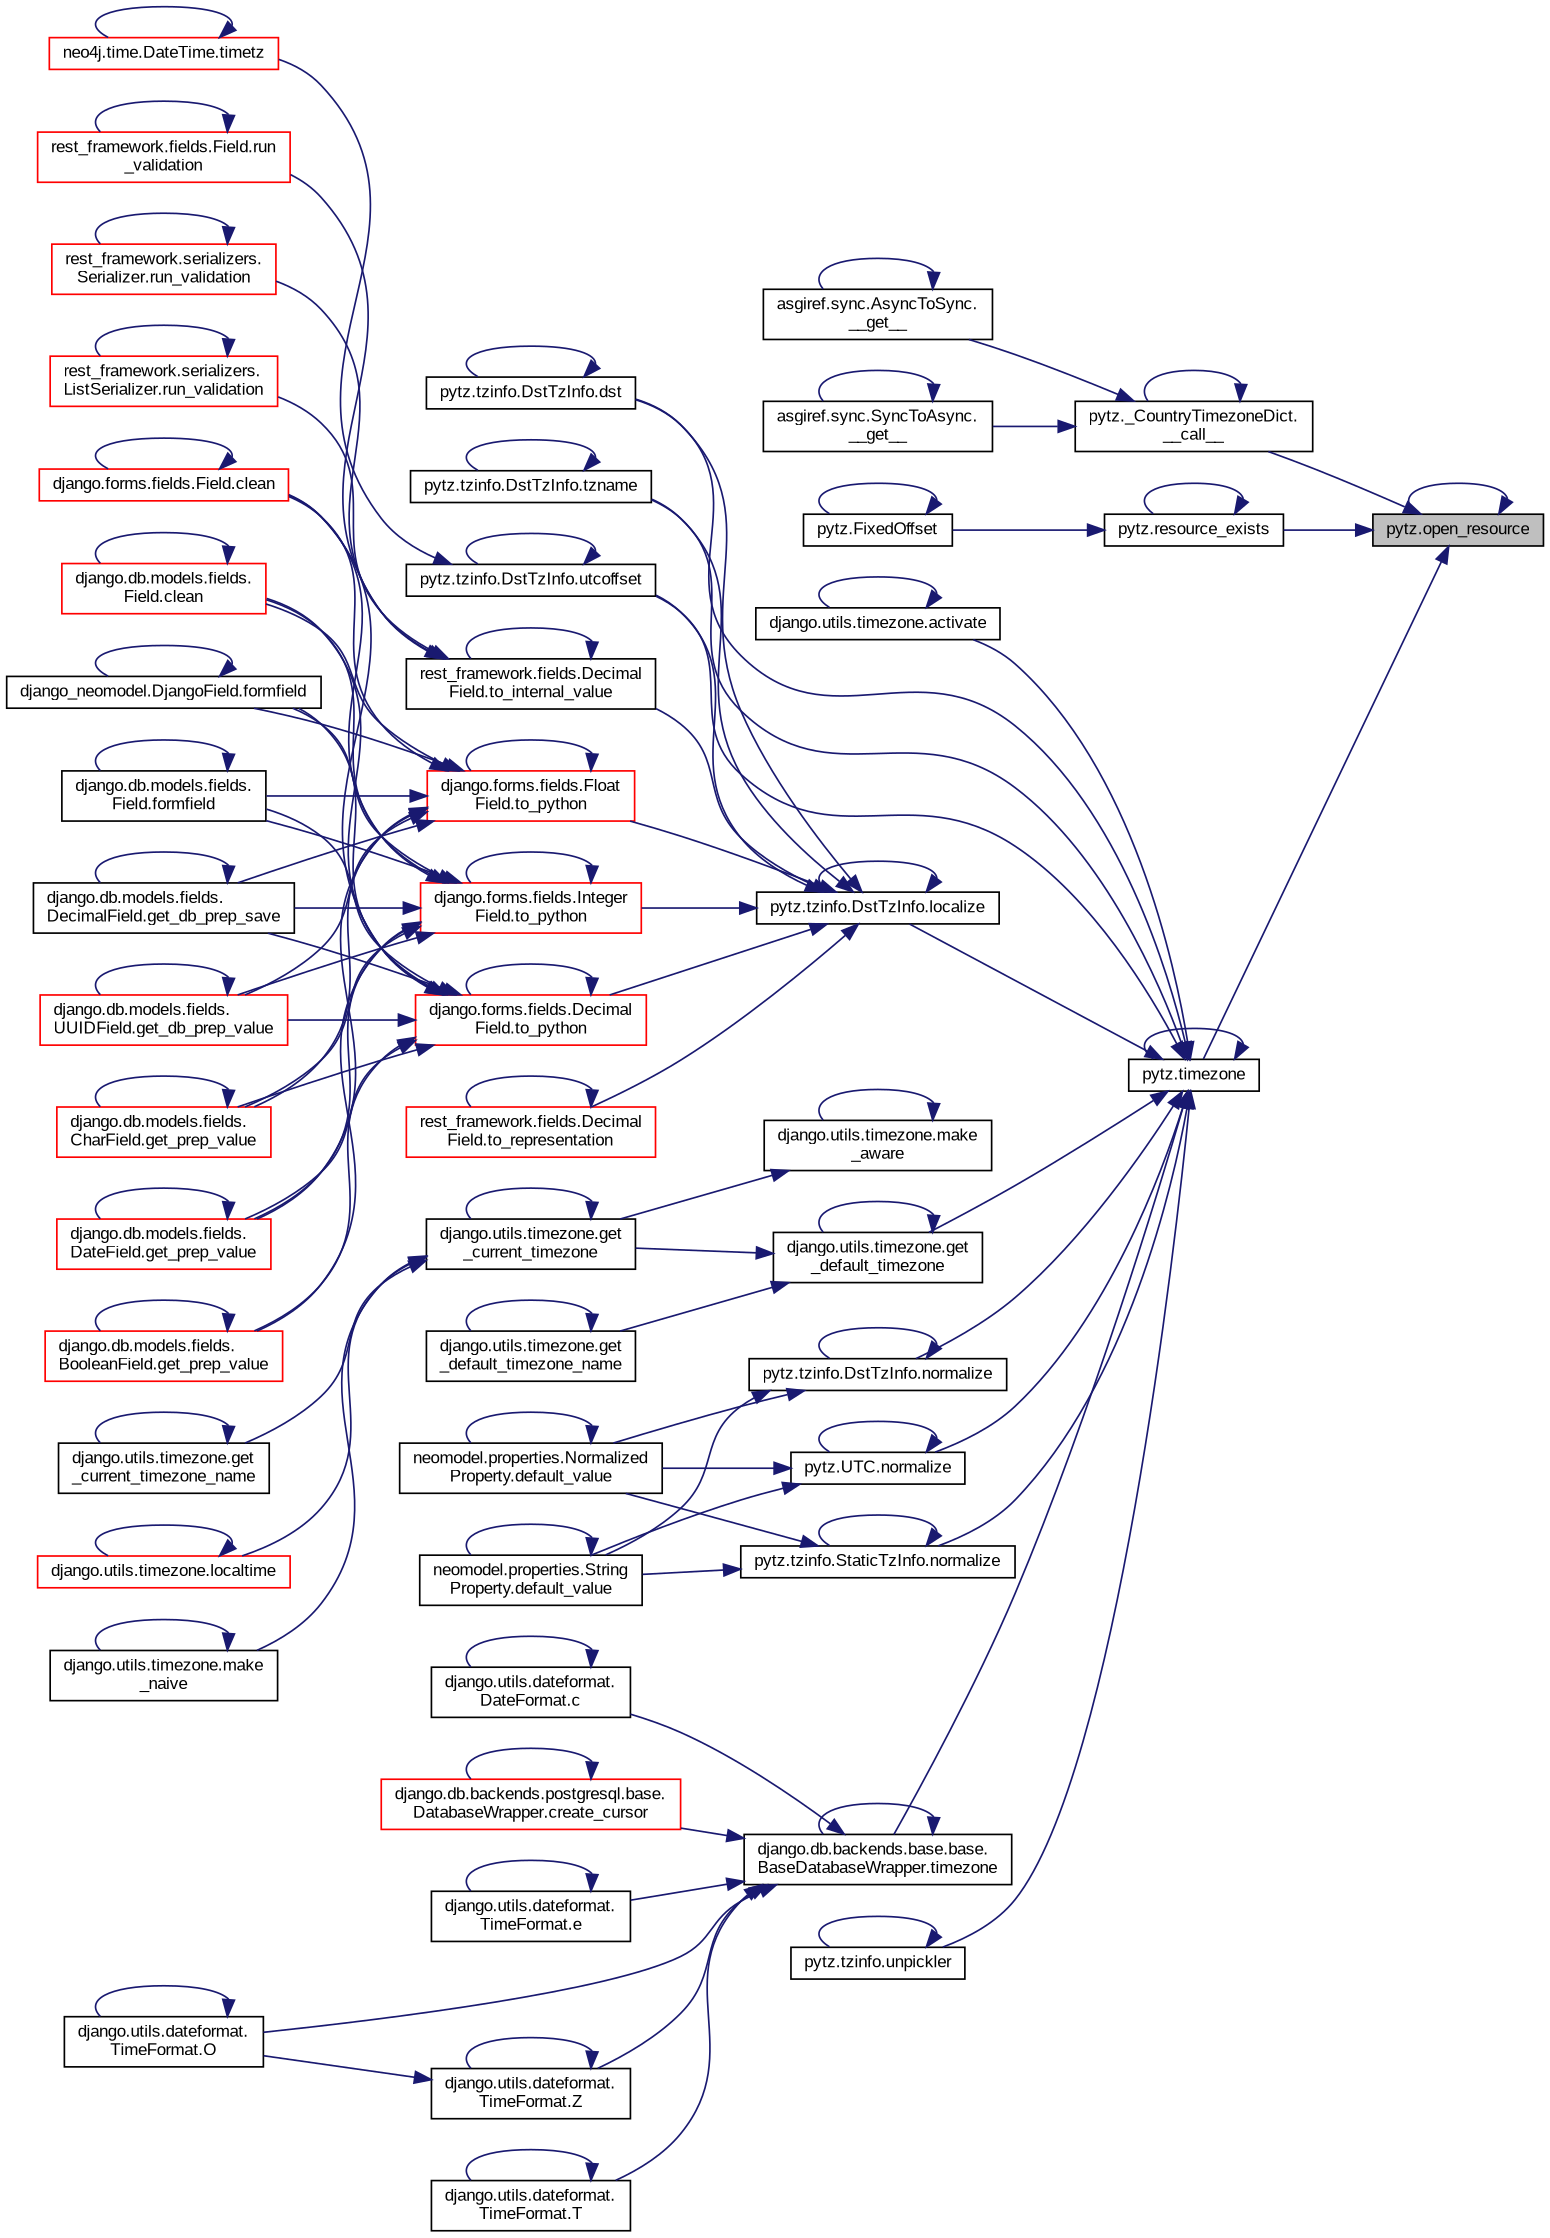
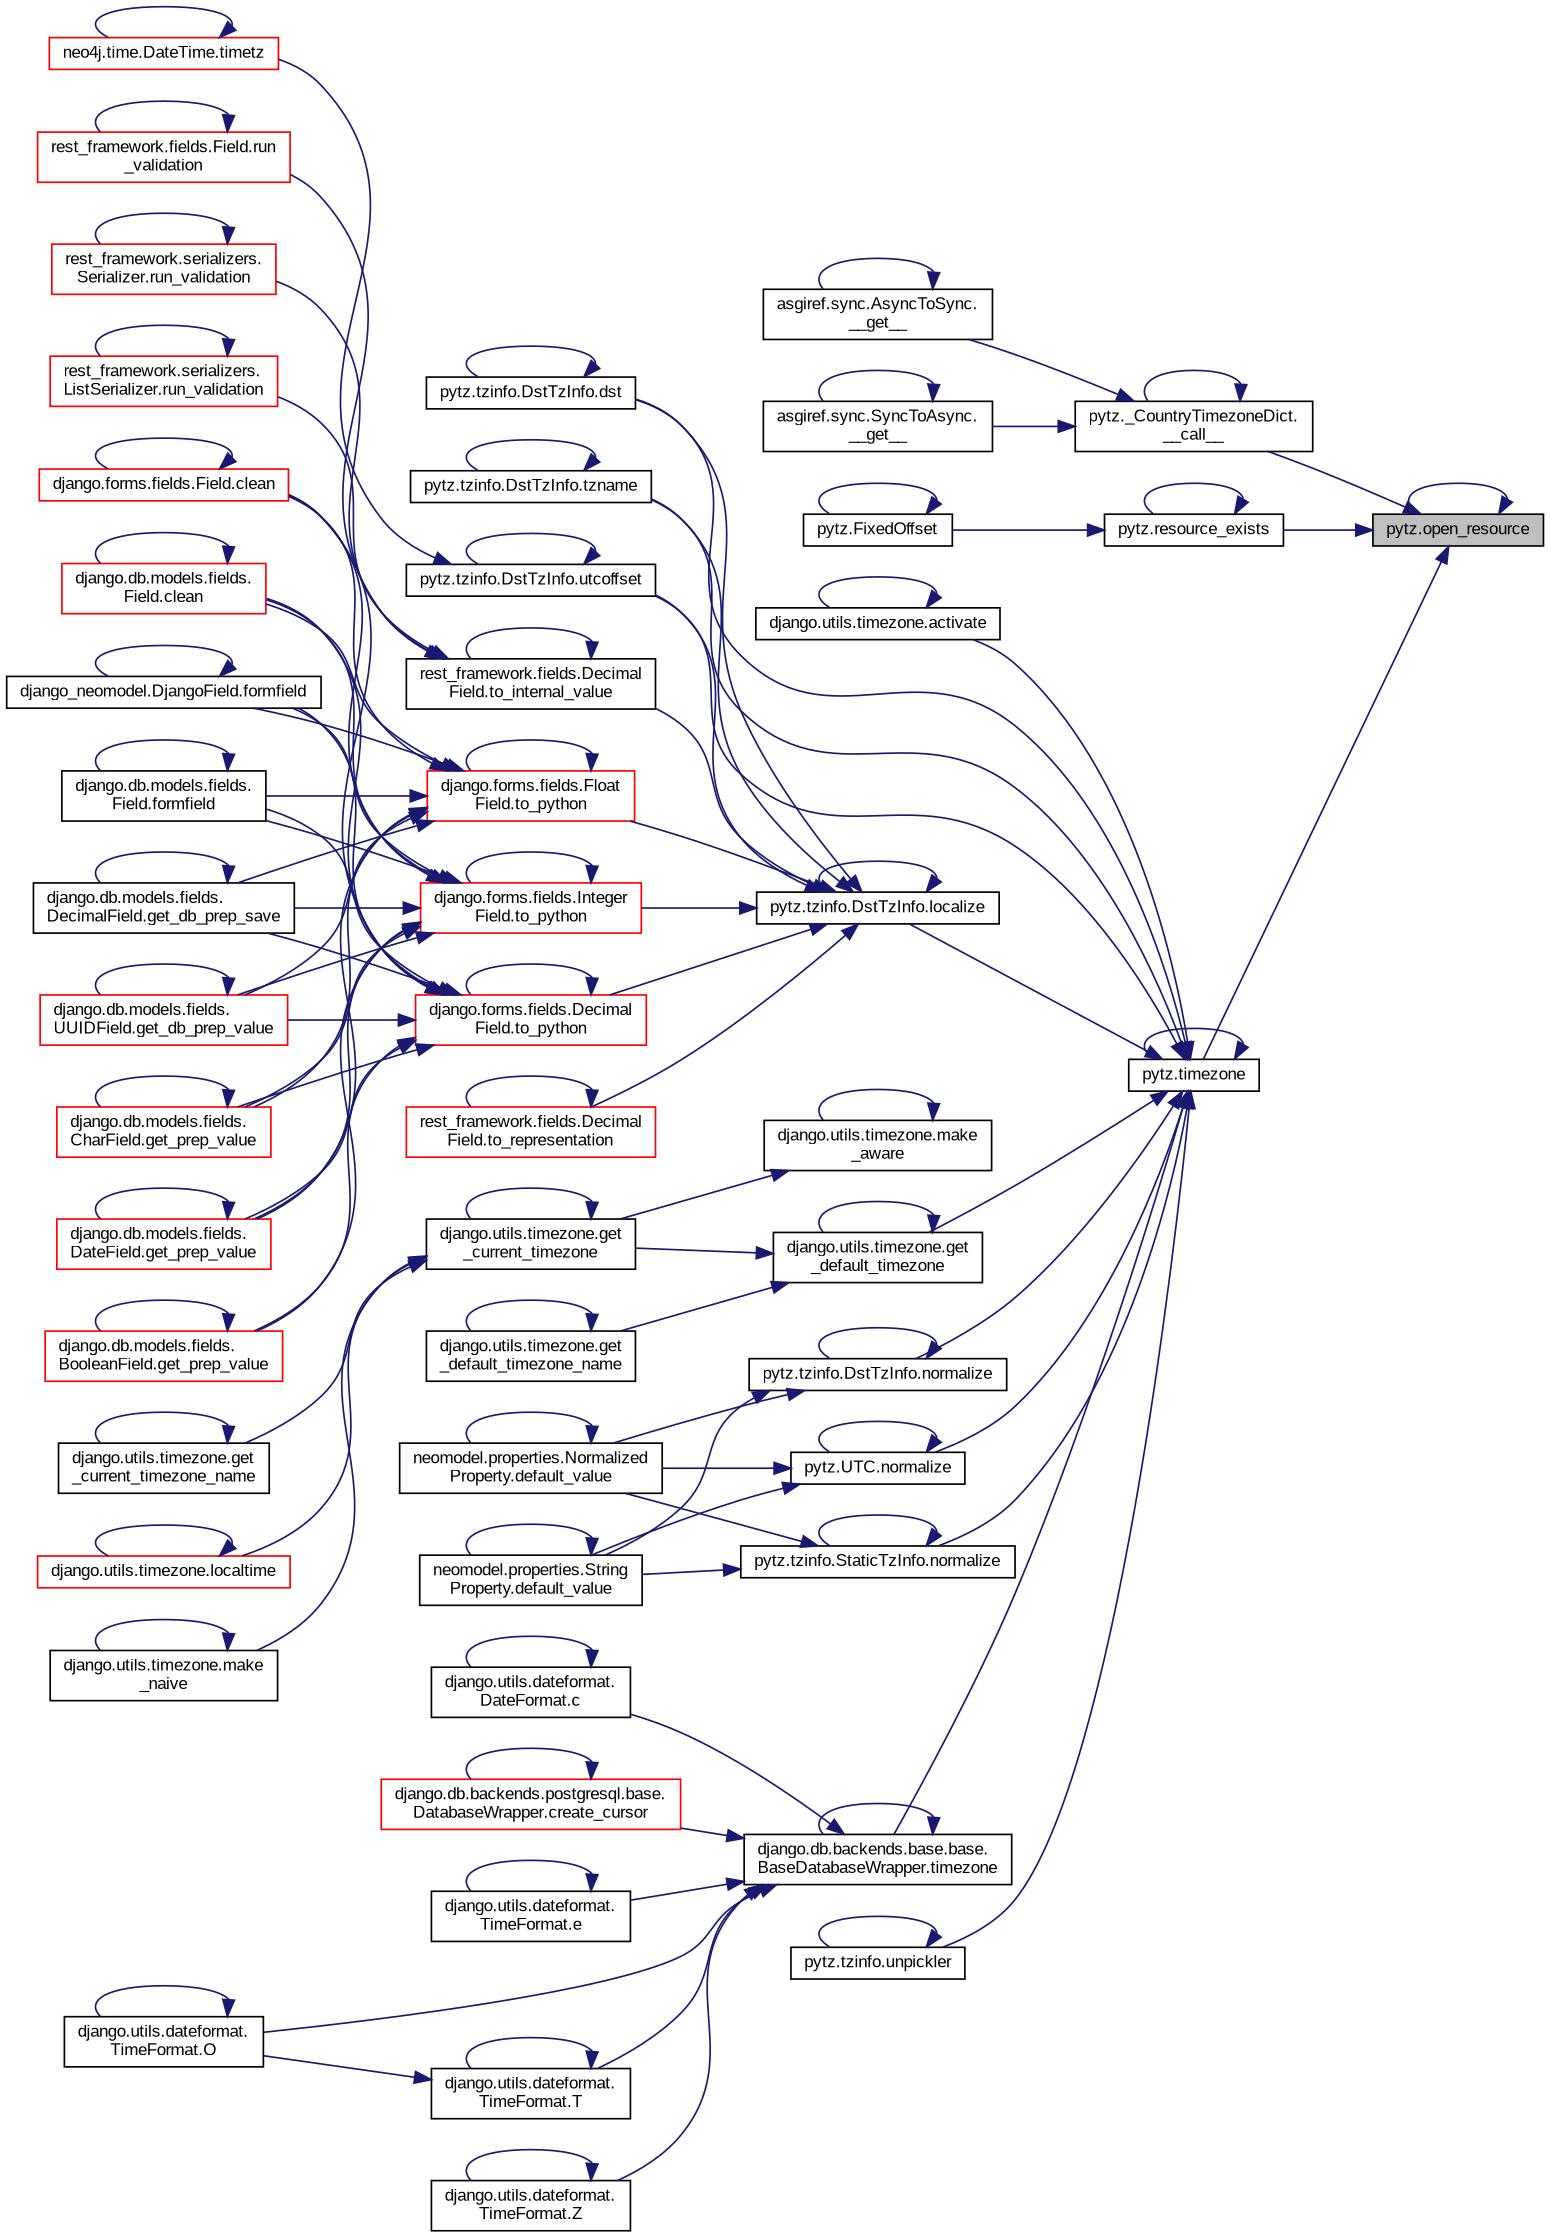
(339, 2067) -> (339, 2067)
